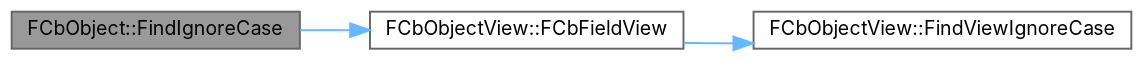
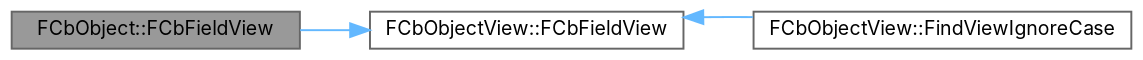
(156, 30) -> (156, 30)
(709, 43) -> (728, 17)
